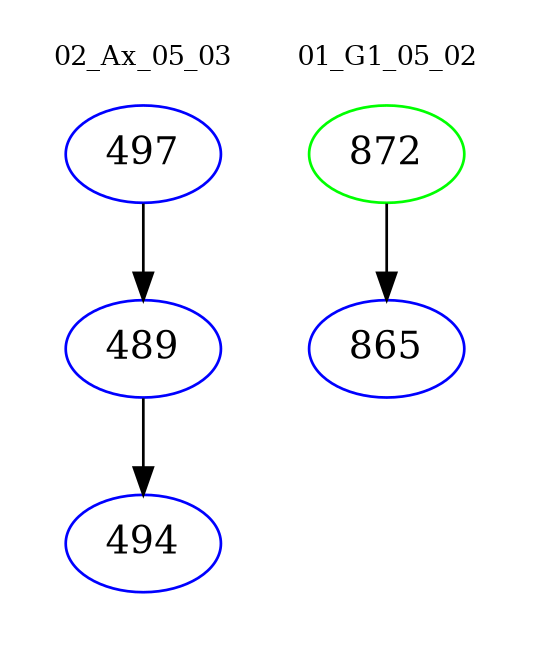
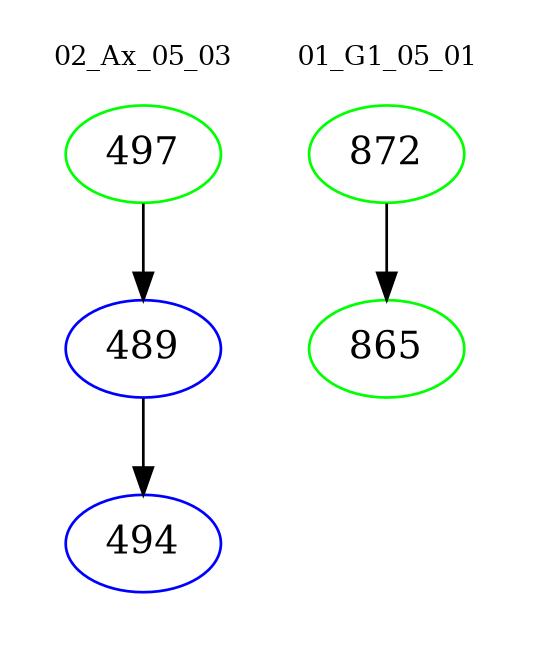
(388, 58) -> (388, 58)
(143, 154) -> (143, 154)
(387, 349) -> (387, 349)
